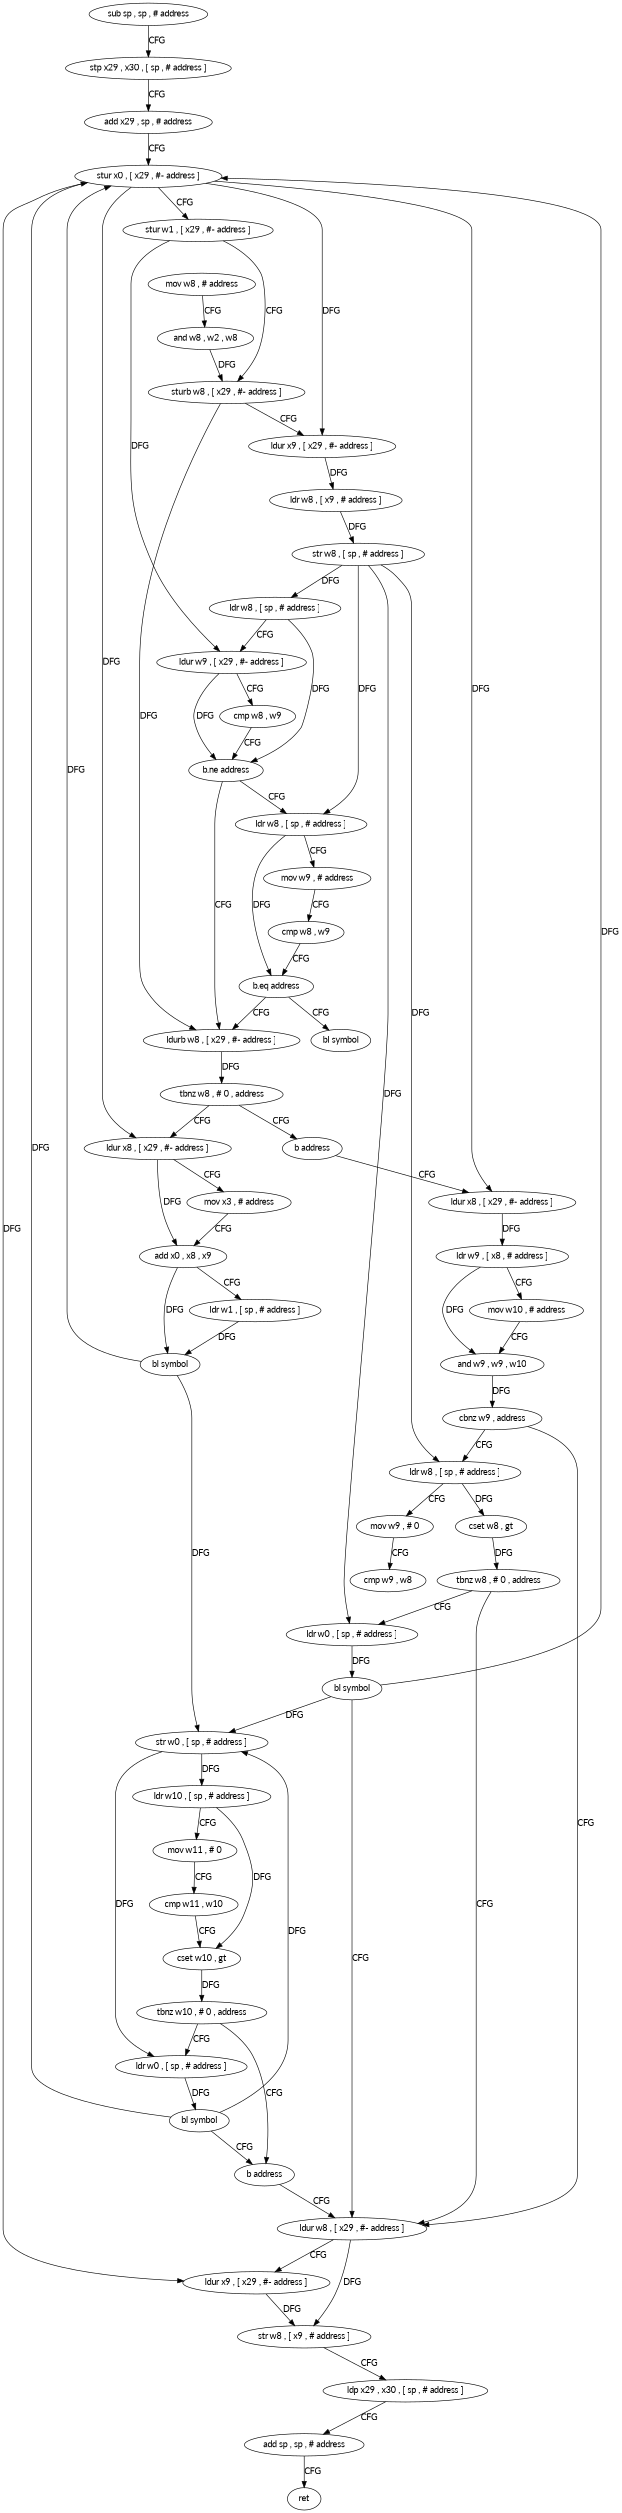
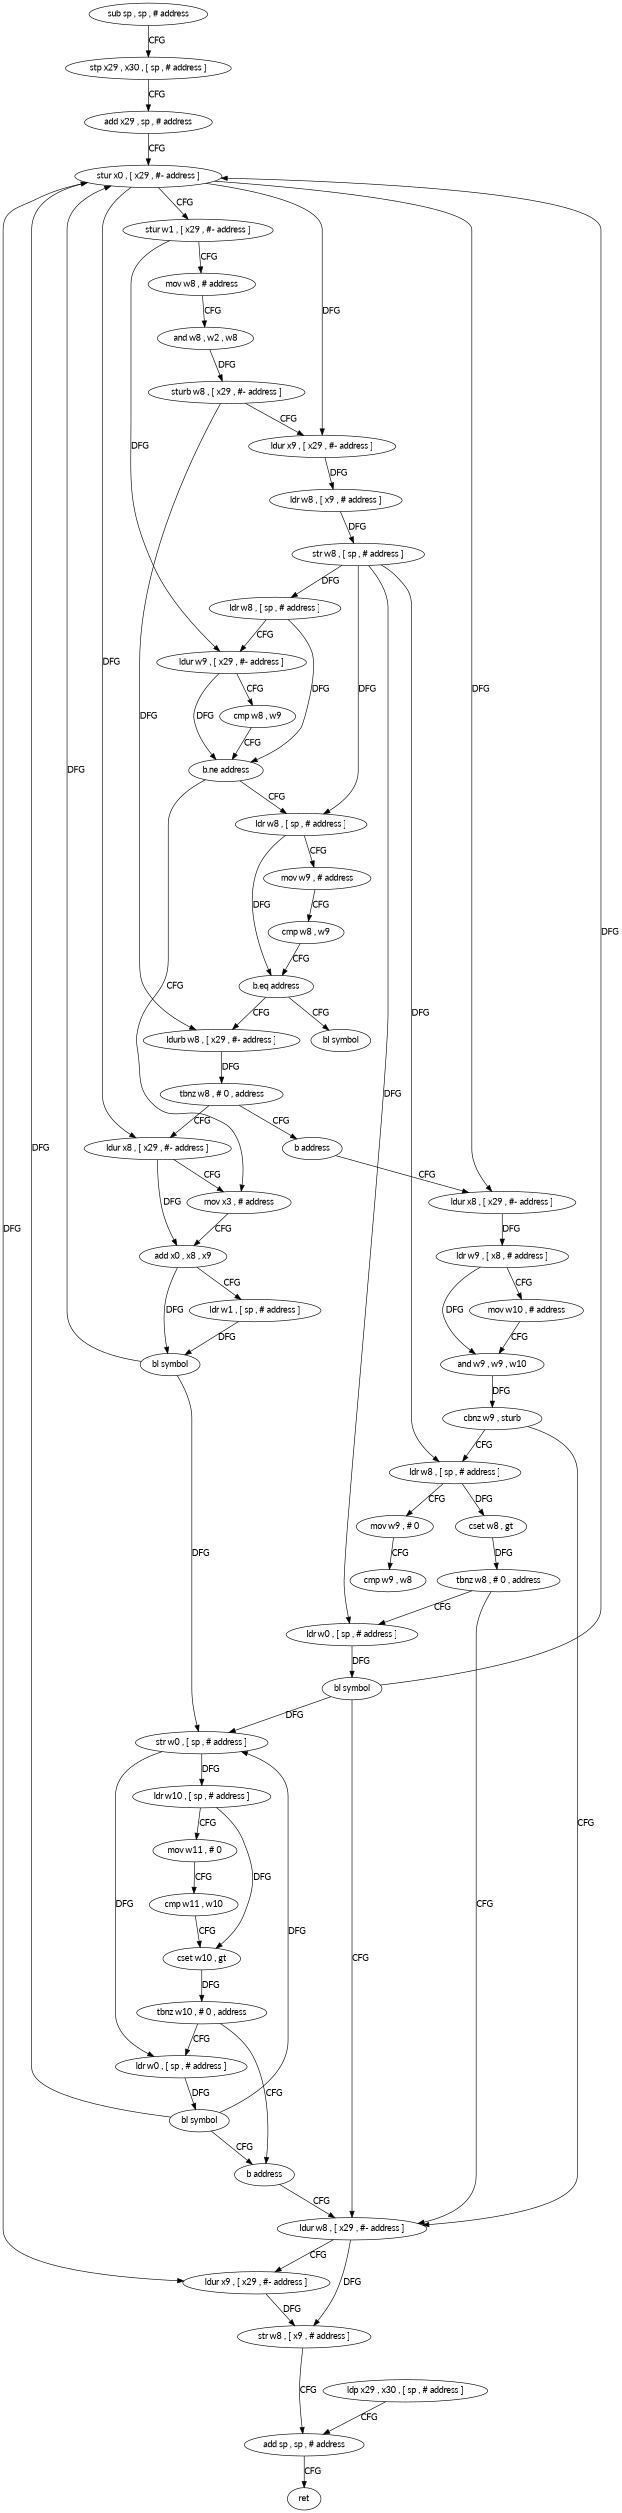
(265, 302) -> (200, 254)
(215, 902) -> (148, 1006)
(492, 1419) -> (492, 1419)
(352, 2362) -> (300, 2388)
